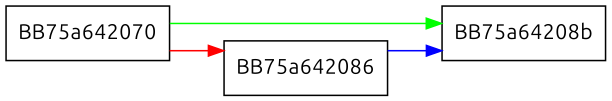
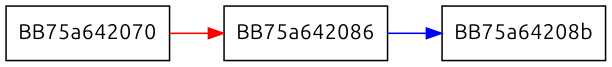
(298, 23) -> none
